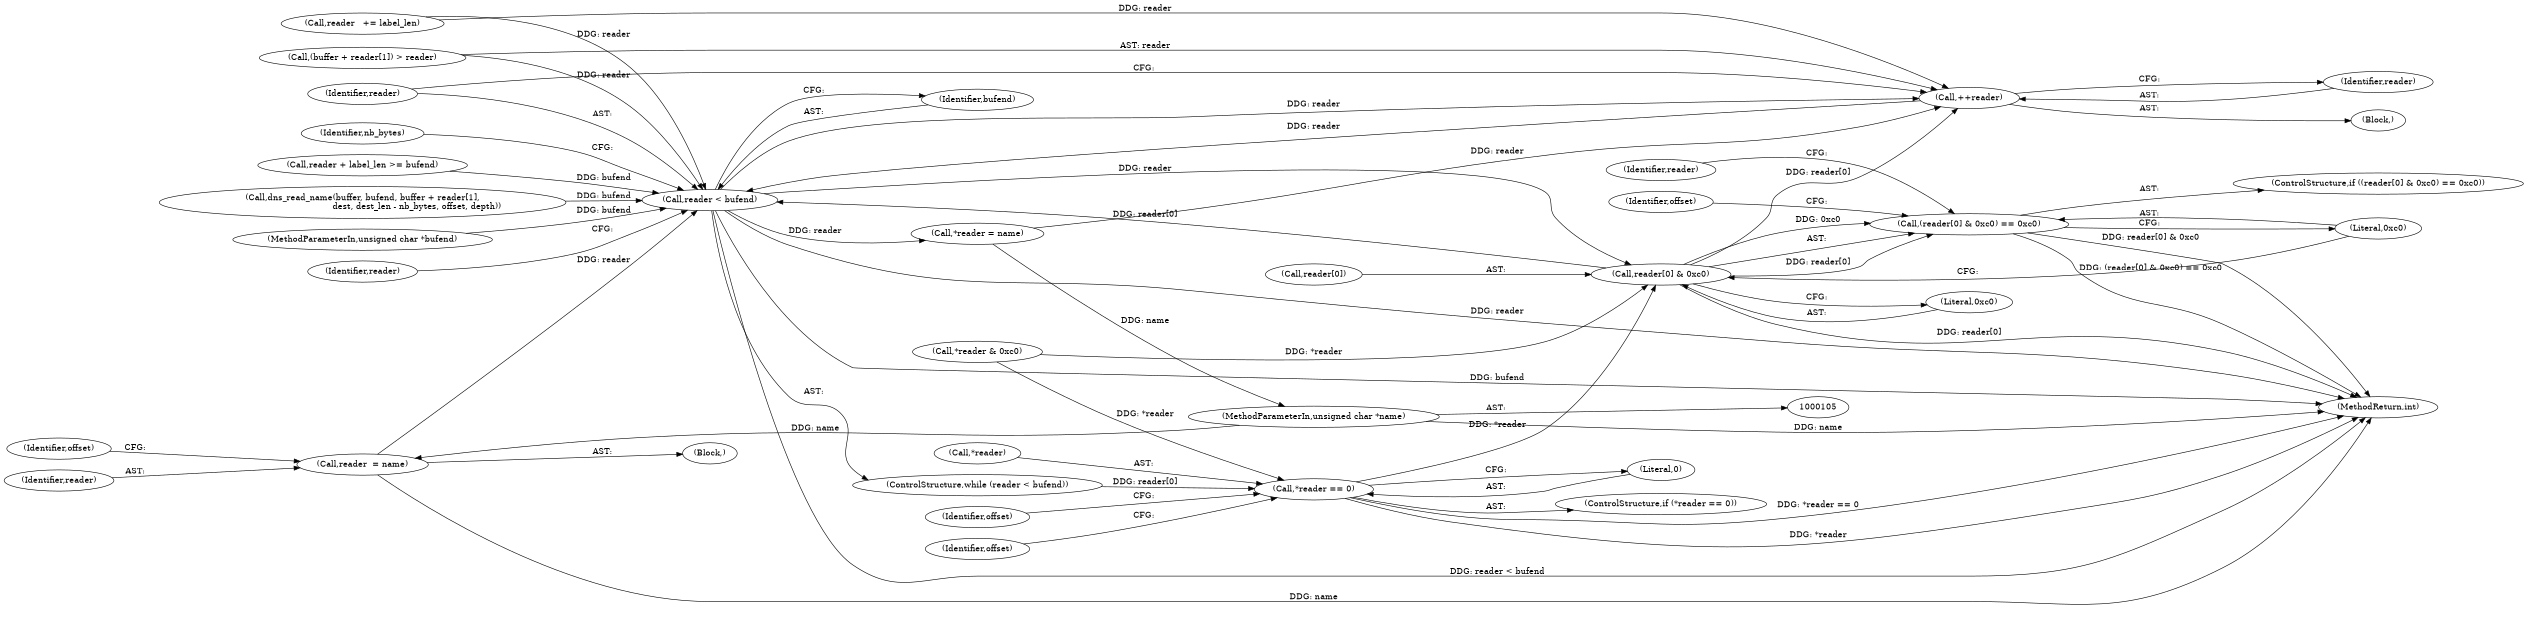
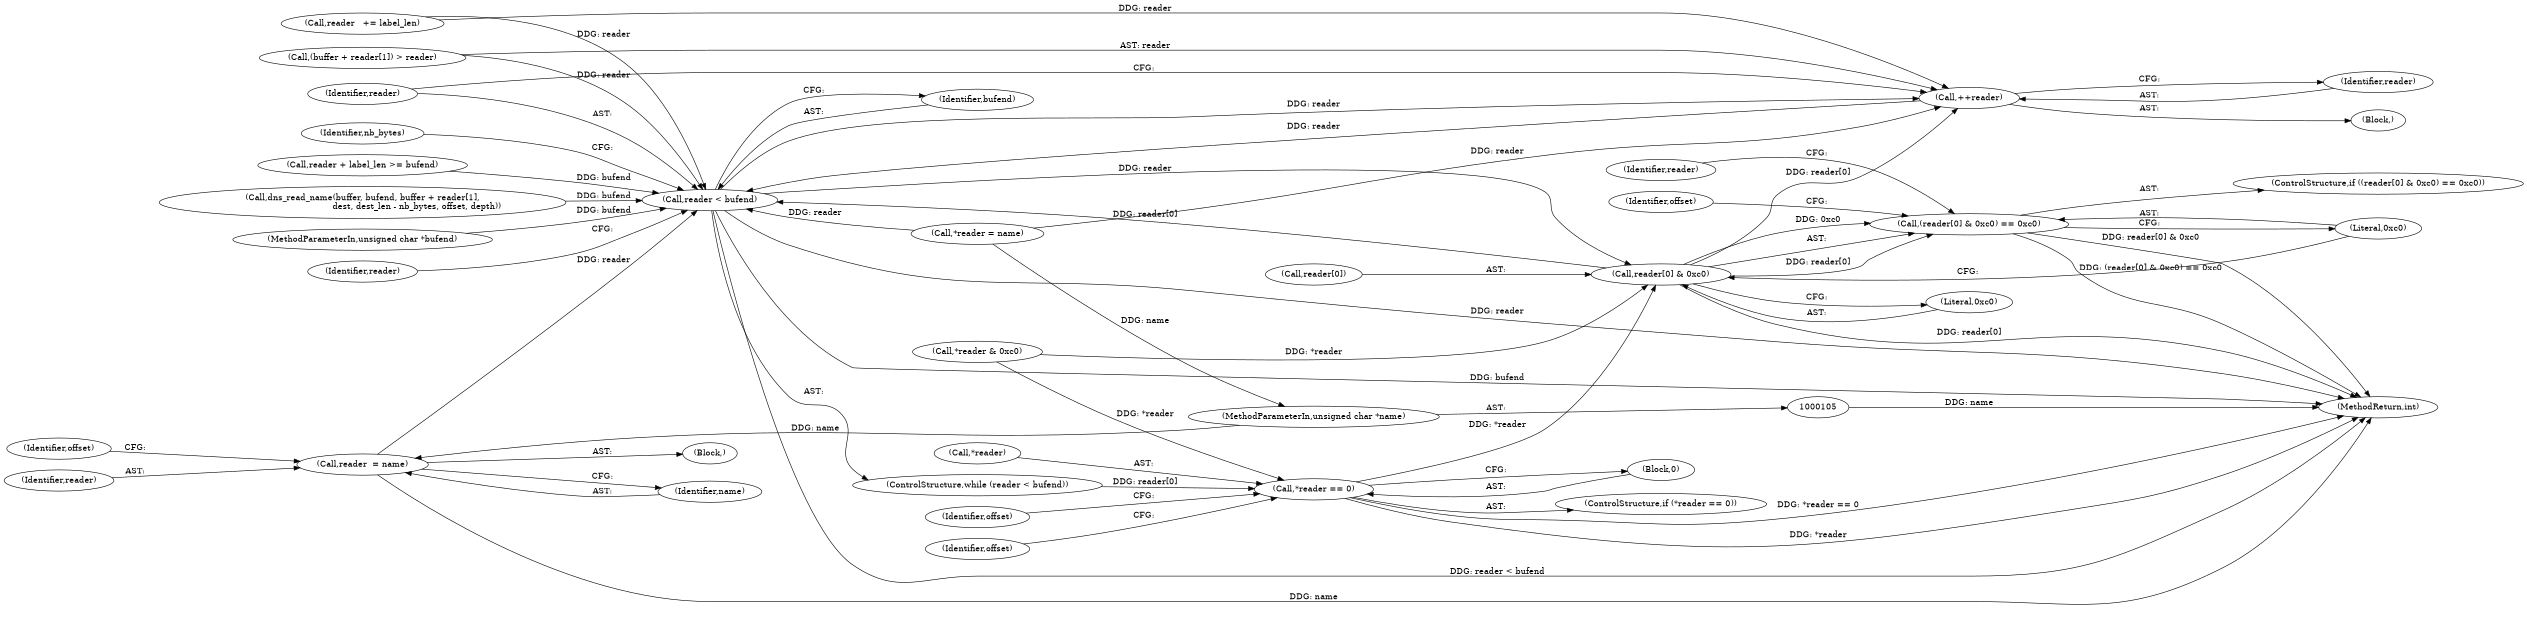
(821, 241) -> (833, 223)
(1872, 432) -> (2081, 407)
(1661, 470) -> (1661, 470)
none -> (710, 492)
